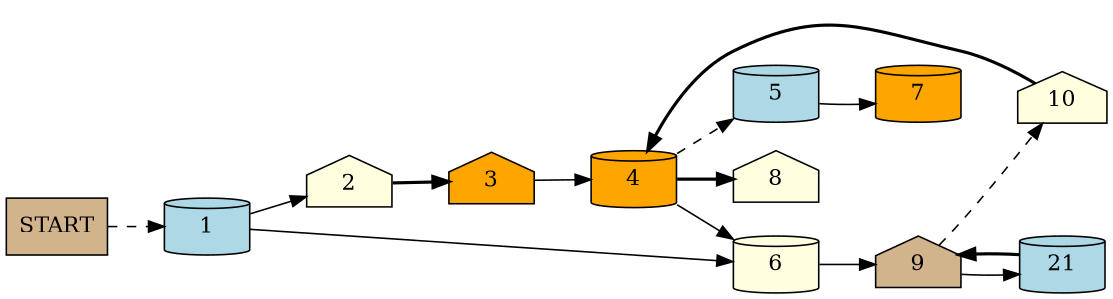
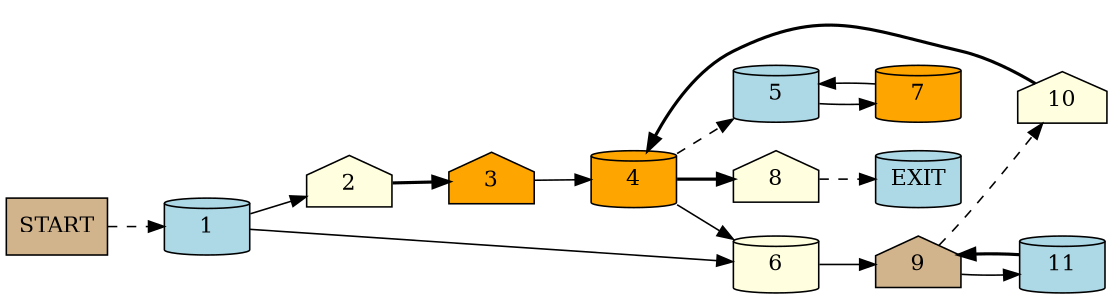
none -> (855, 83)
none -> (918, 179)
(1062, 264) -> (1062, 264)
